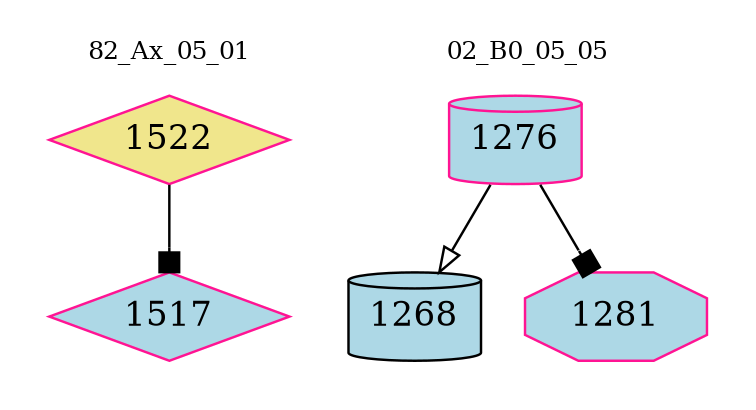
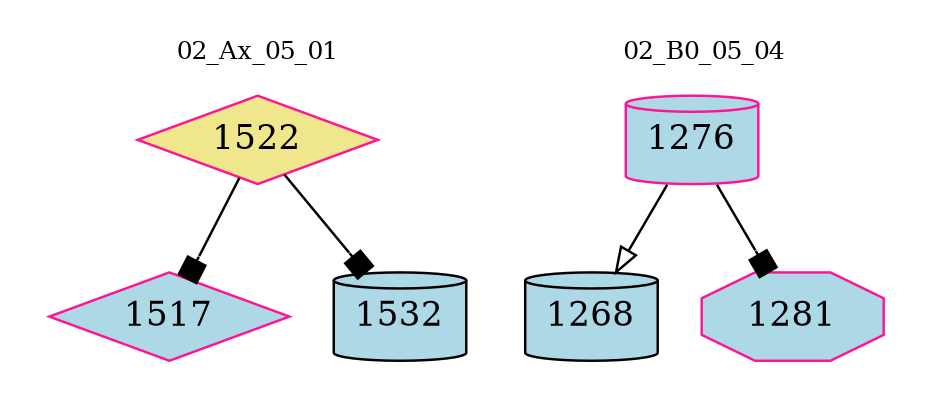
(169, 53) -> (258, 53)
(528, 53) -> (704, 53)
none -> (400, 317)
